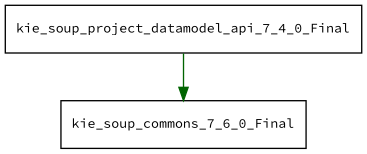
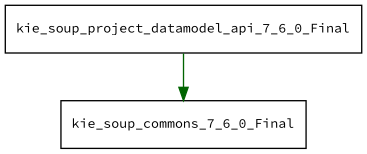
(184, 29) -> (184, 29)
